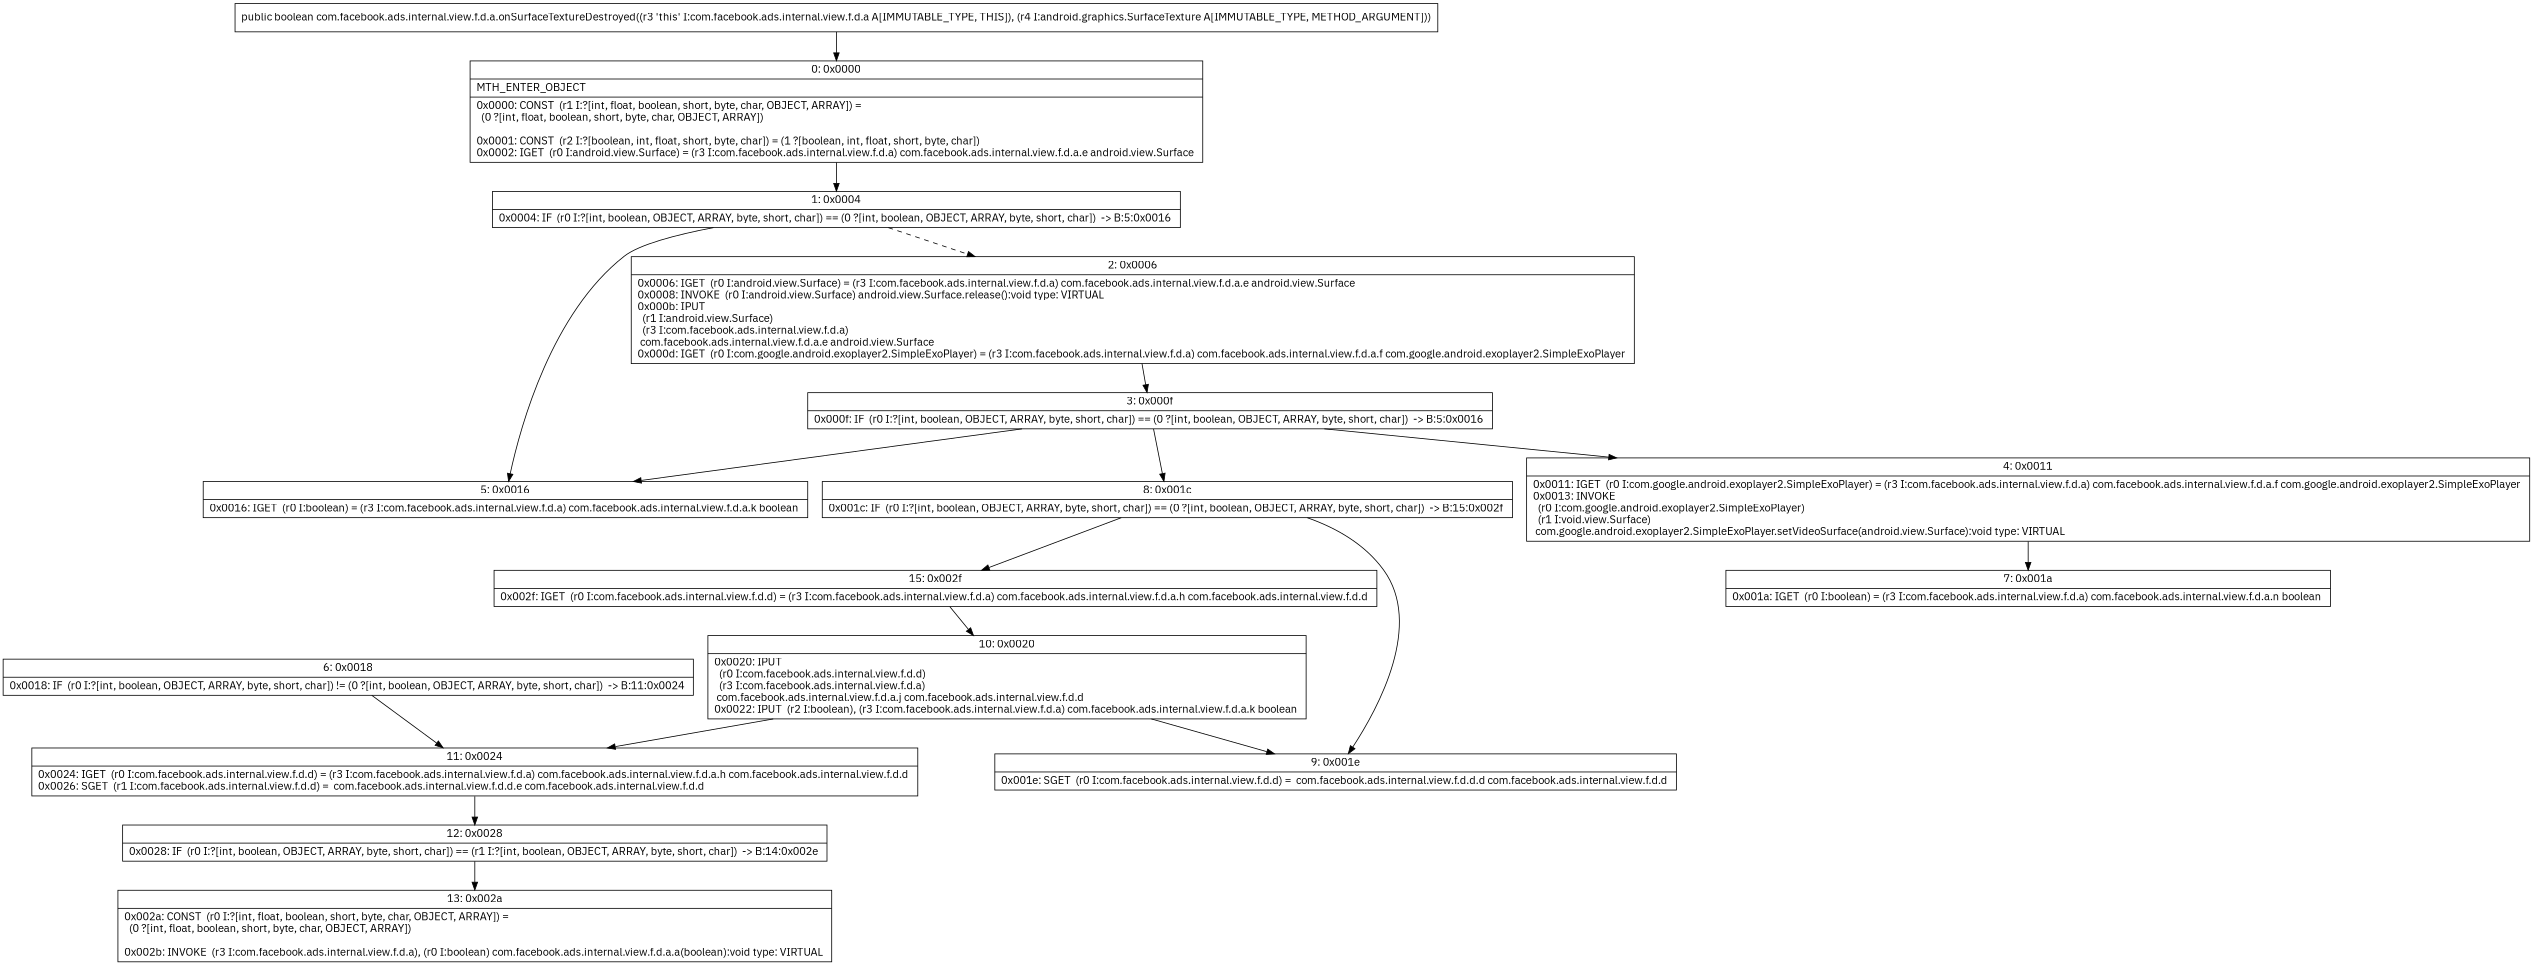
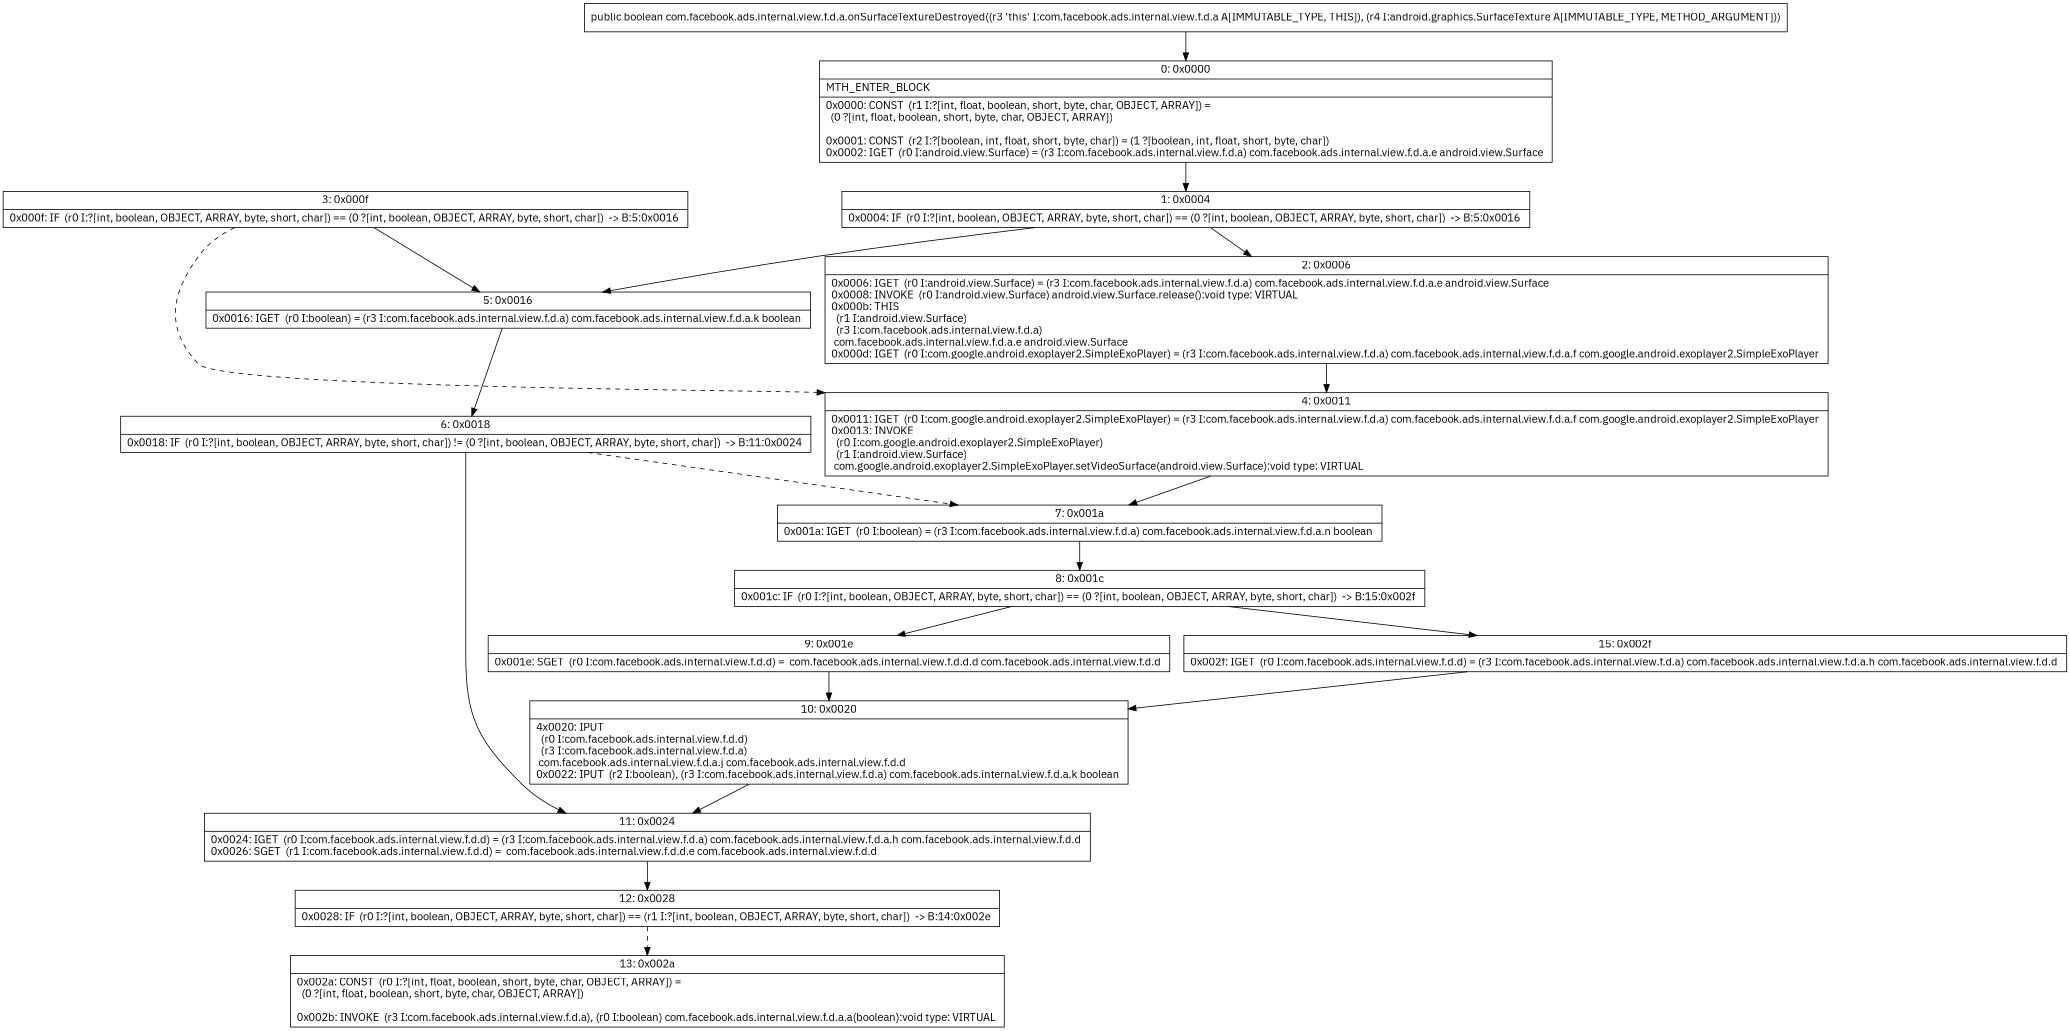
(531, 88) -> (878, 88)
(928, 241) -> (1228, 240)
(674, 307) -> (868, 307)
none -> (488, 368)
(1144, 374) -> (1327, 374)
(1467, 443) -> (424, 384)
(1158, 451) -> (1080, 552)
none -> (769, 478)
(1592, 520) -> (899, 455)
(751, 662) -> (573, 728)
(1209, 735) -> (829, 682)
(475, 872) -> (647, 937)
